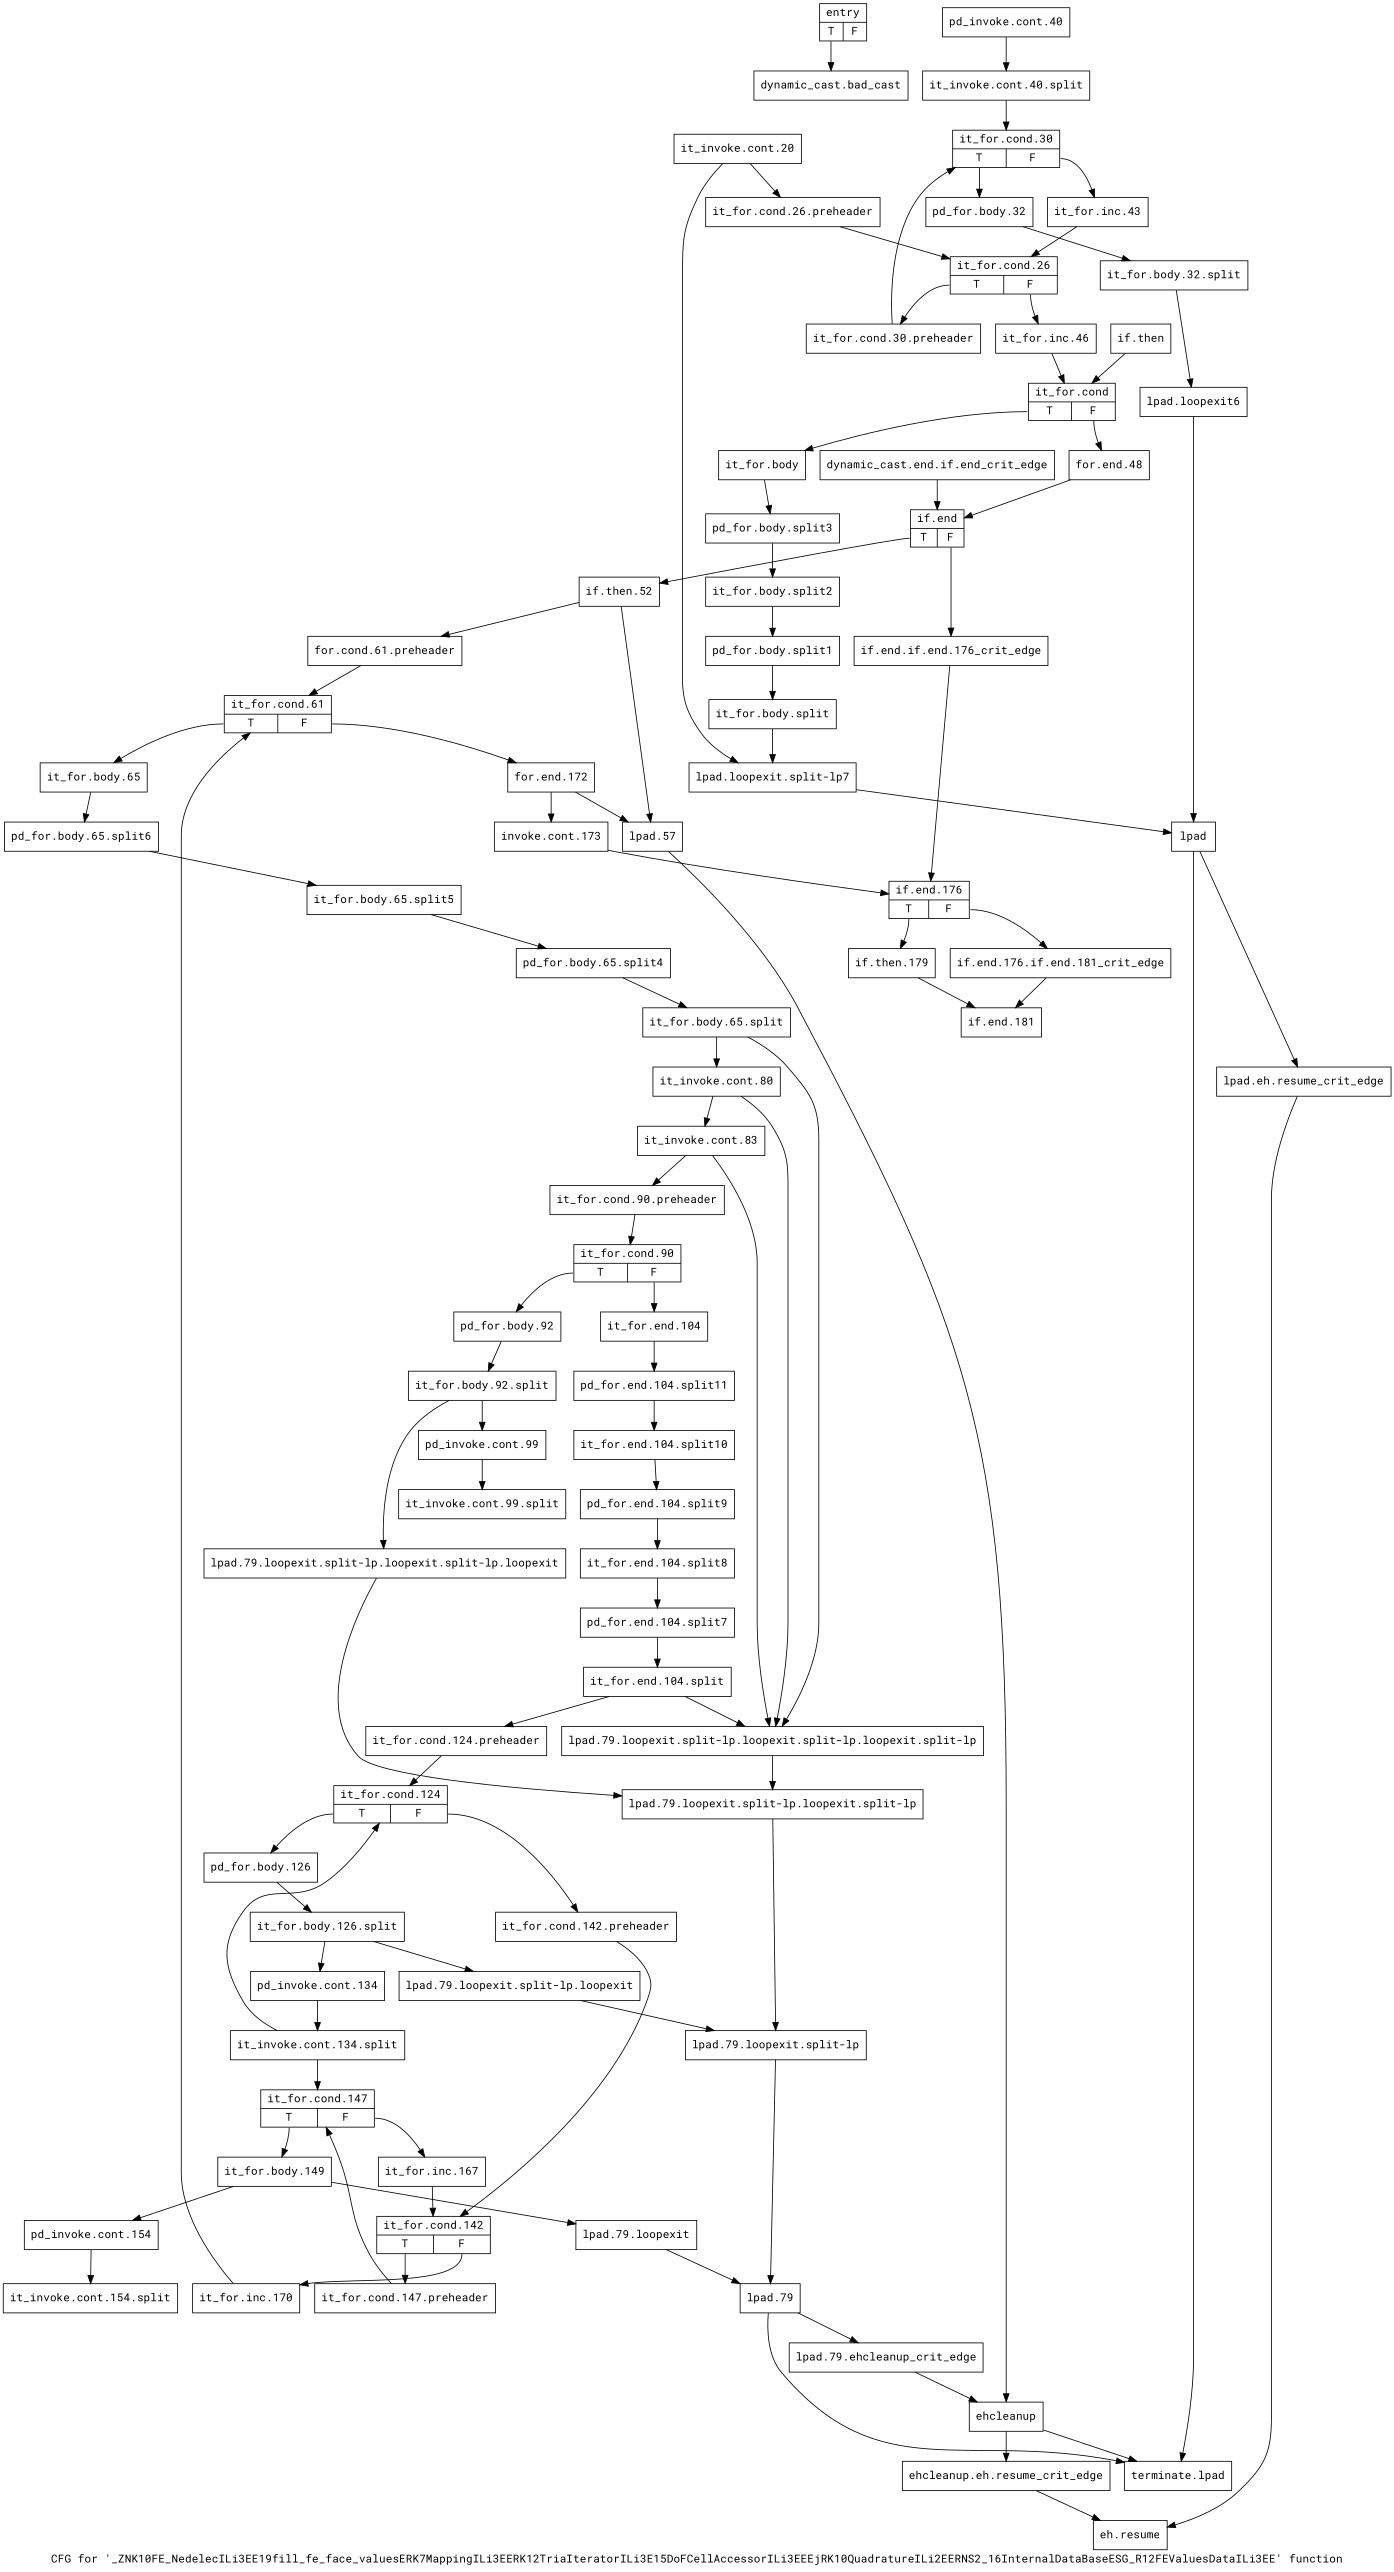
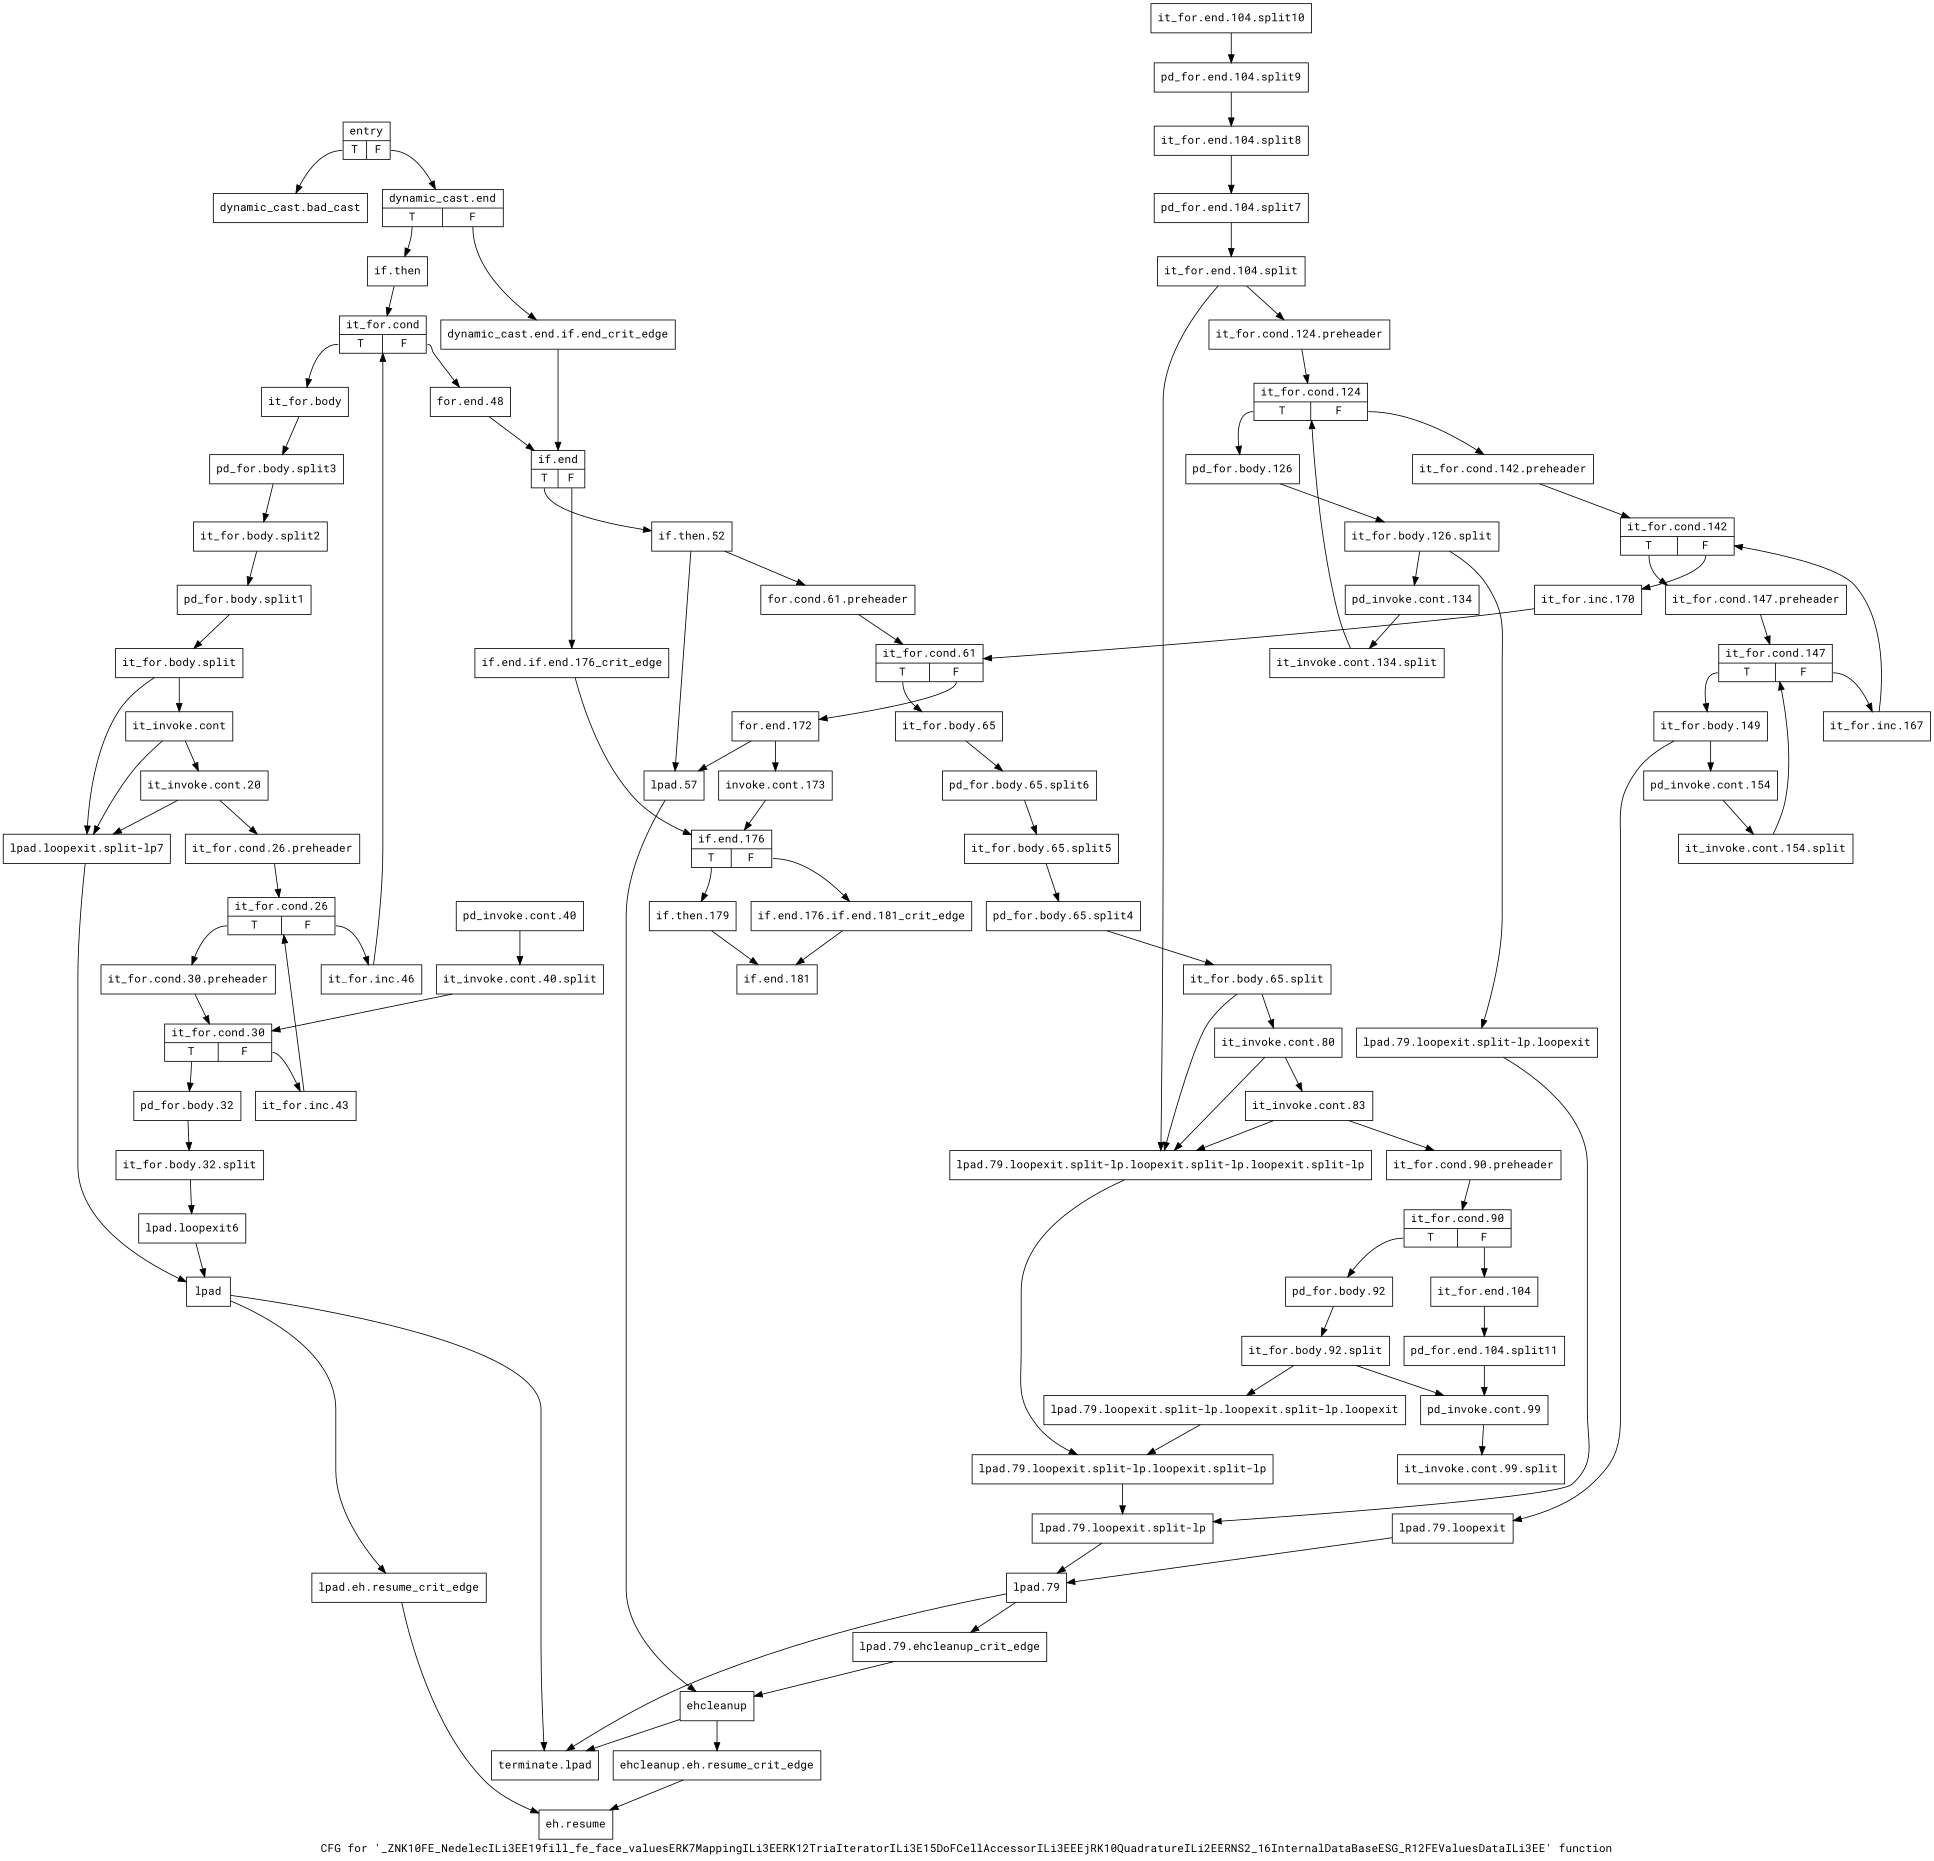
none -> (443, 208)
none -> (179, 726)
(654, 1411) -> (1484, 1377)
(318, 2071) -> (1789, 763)
